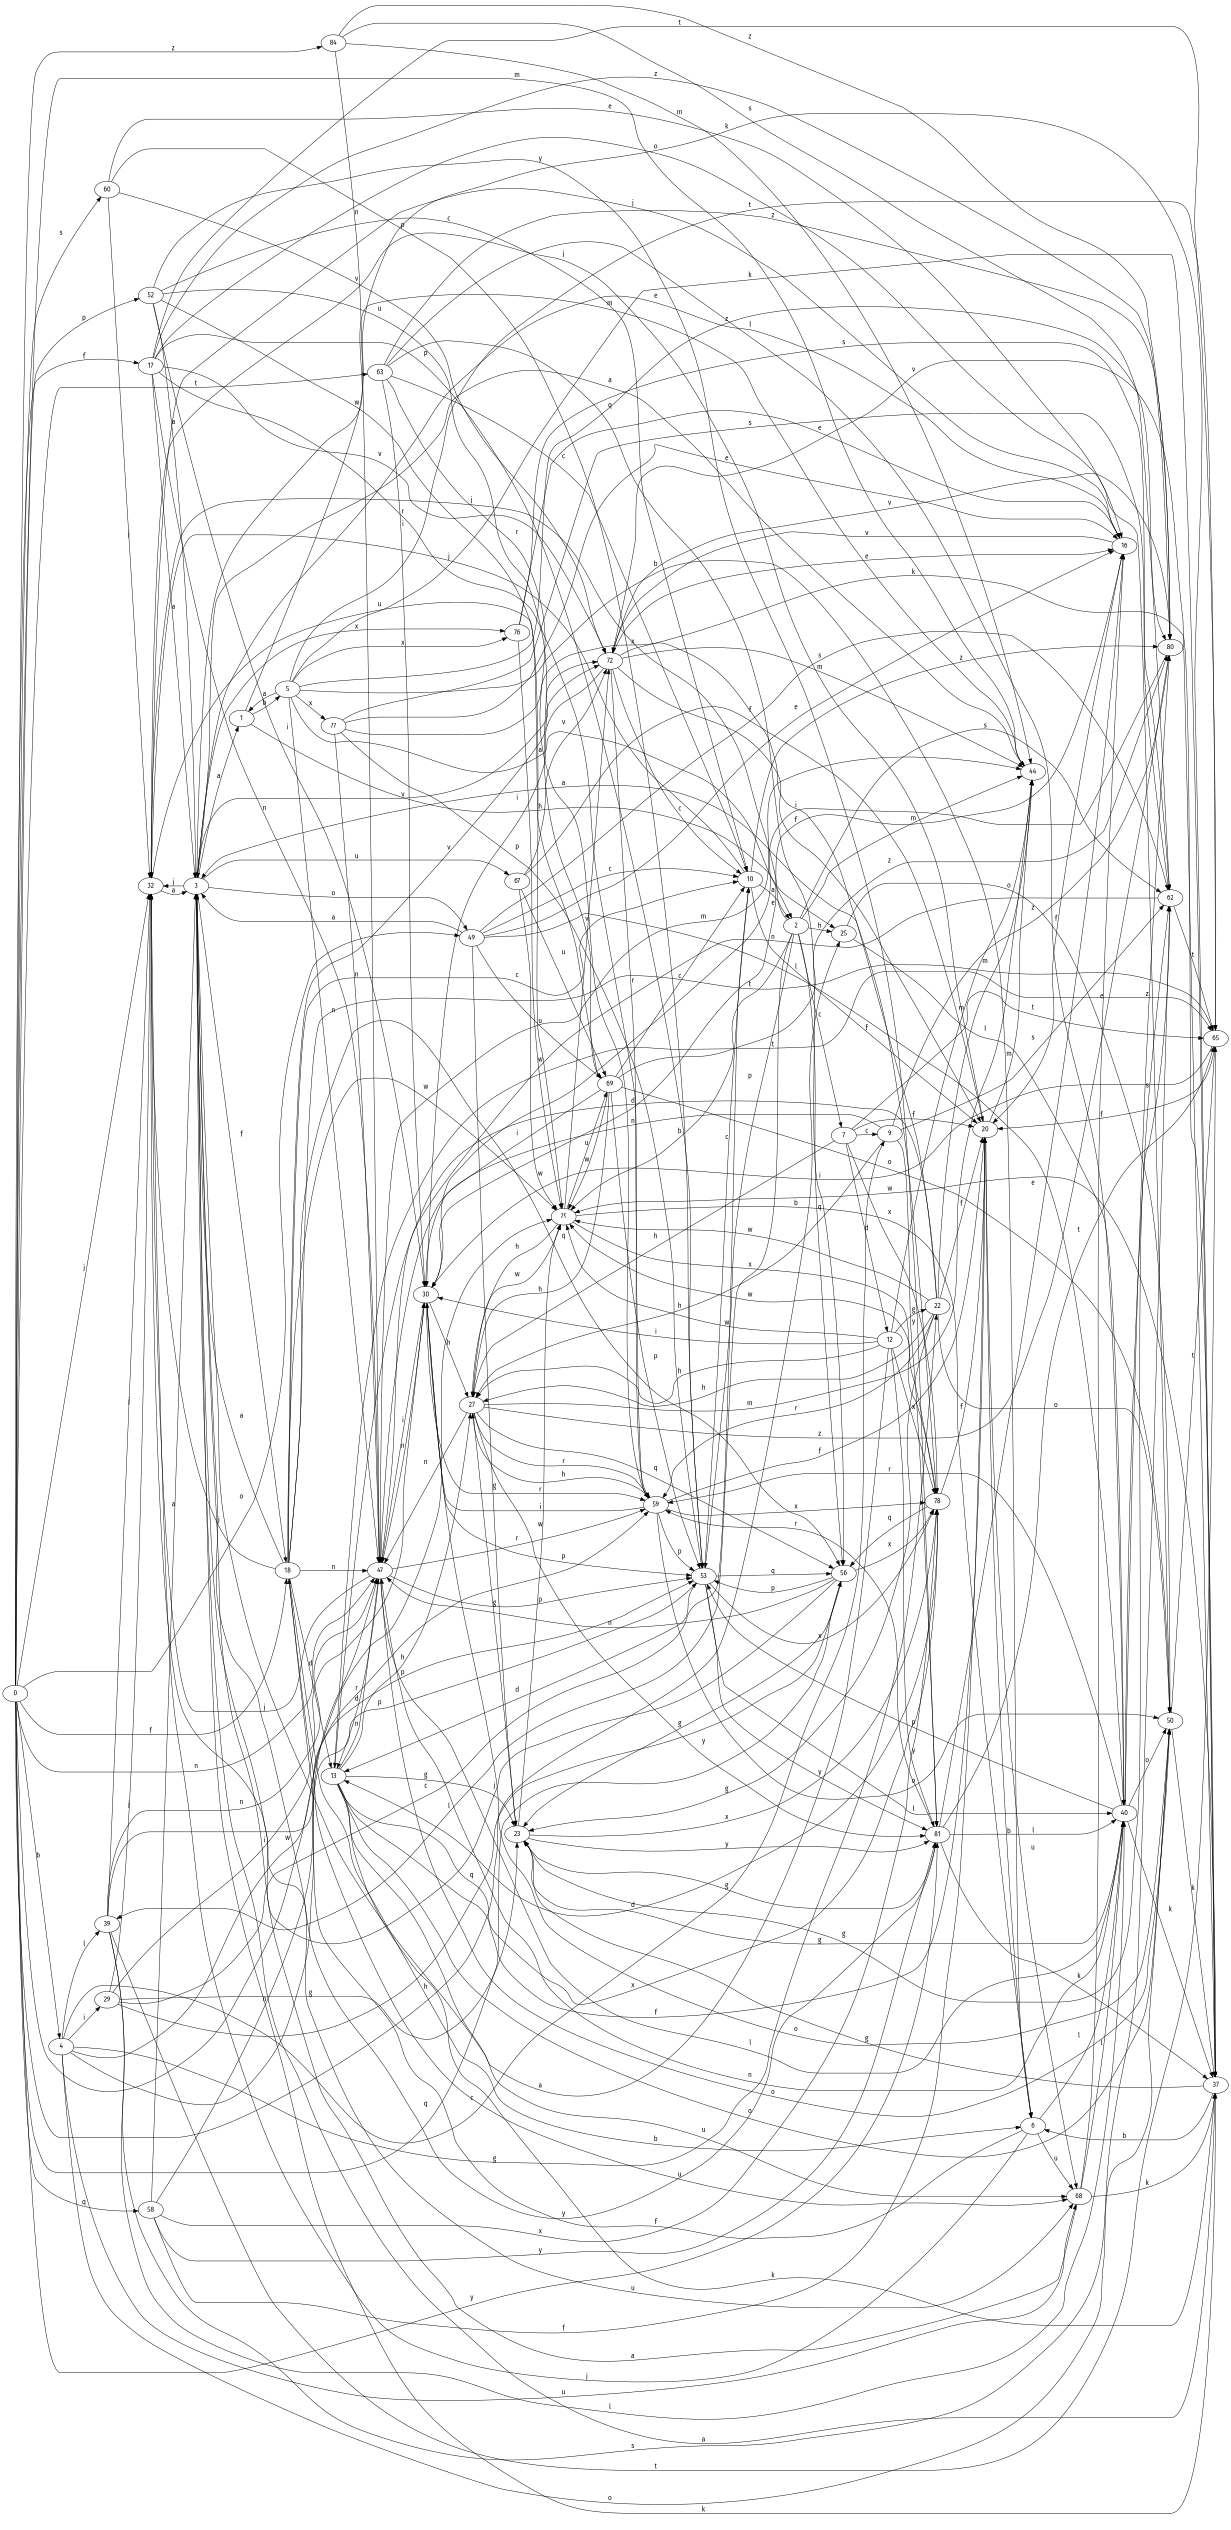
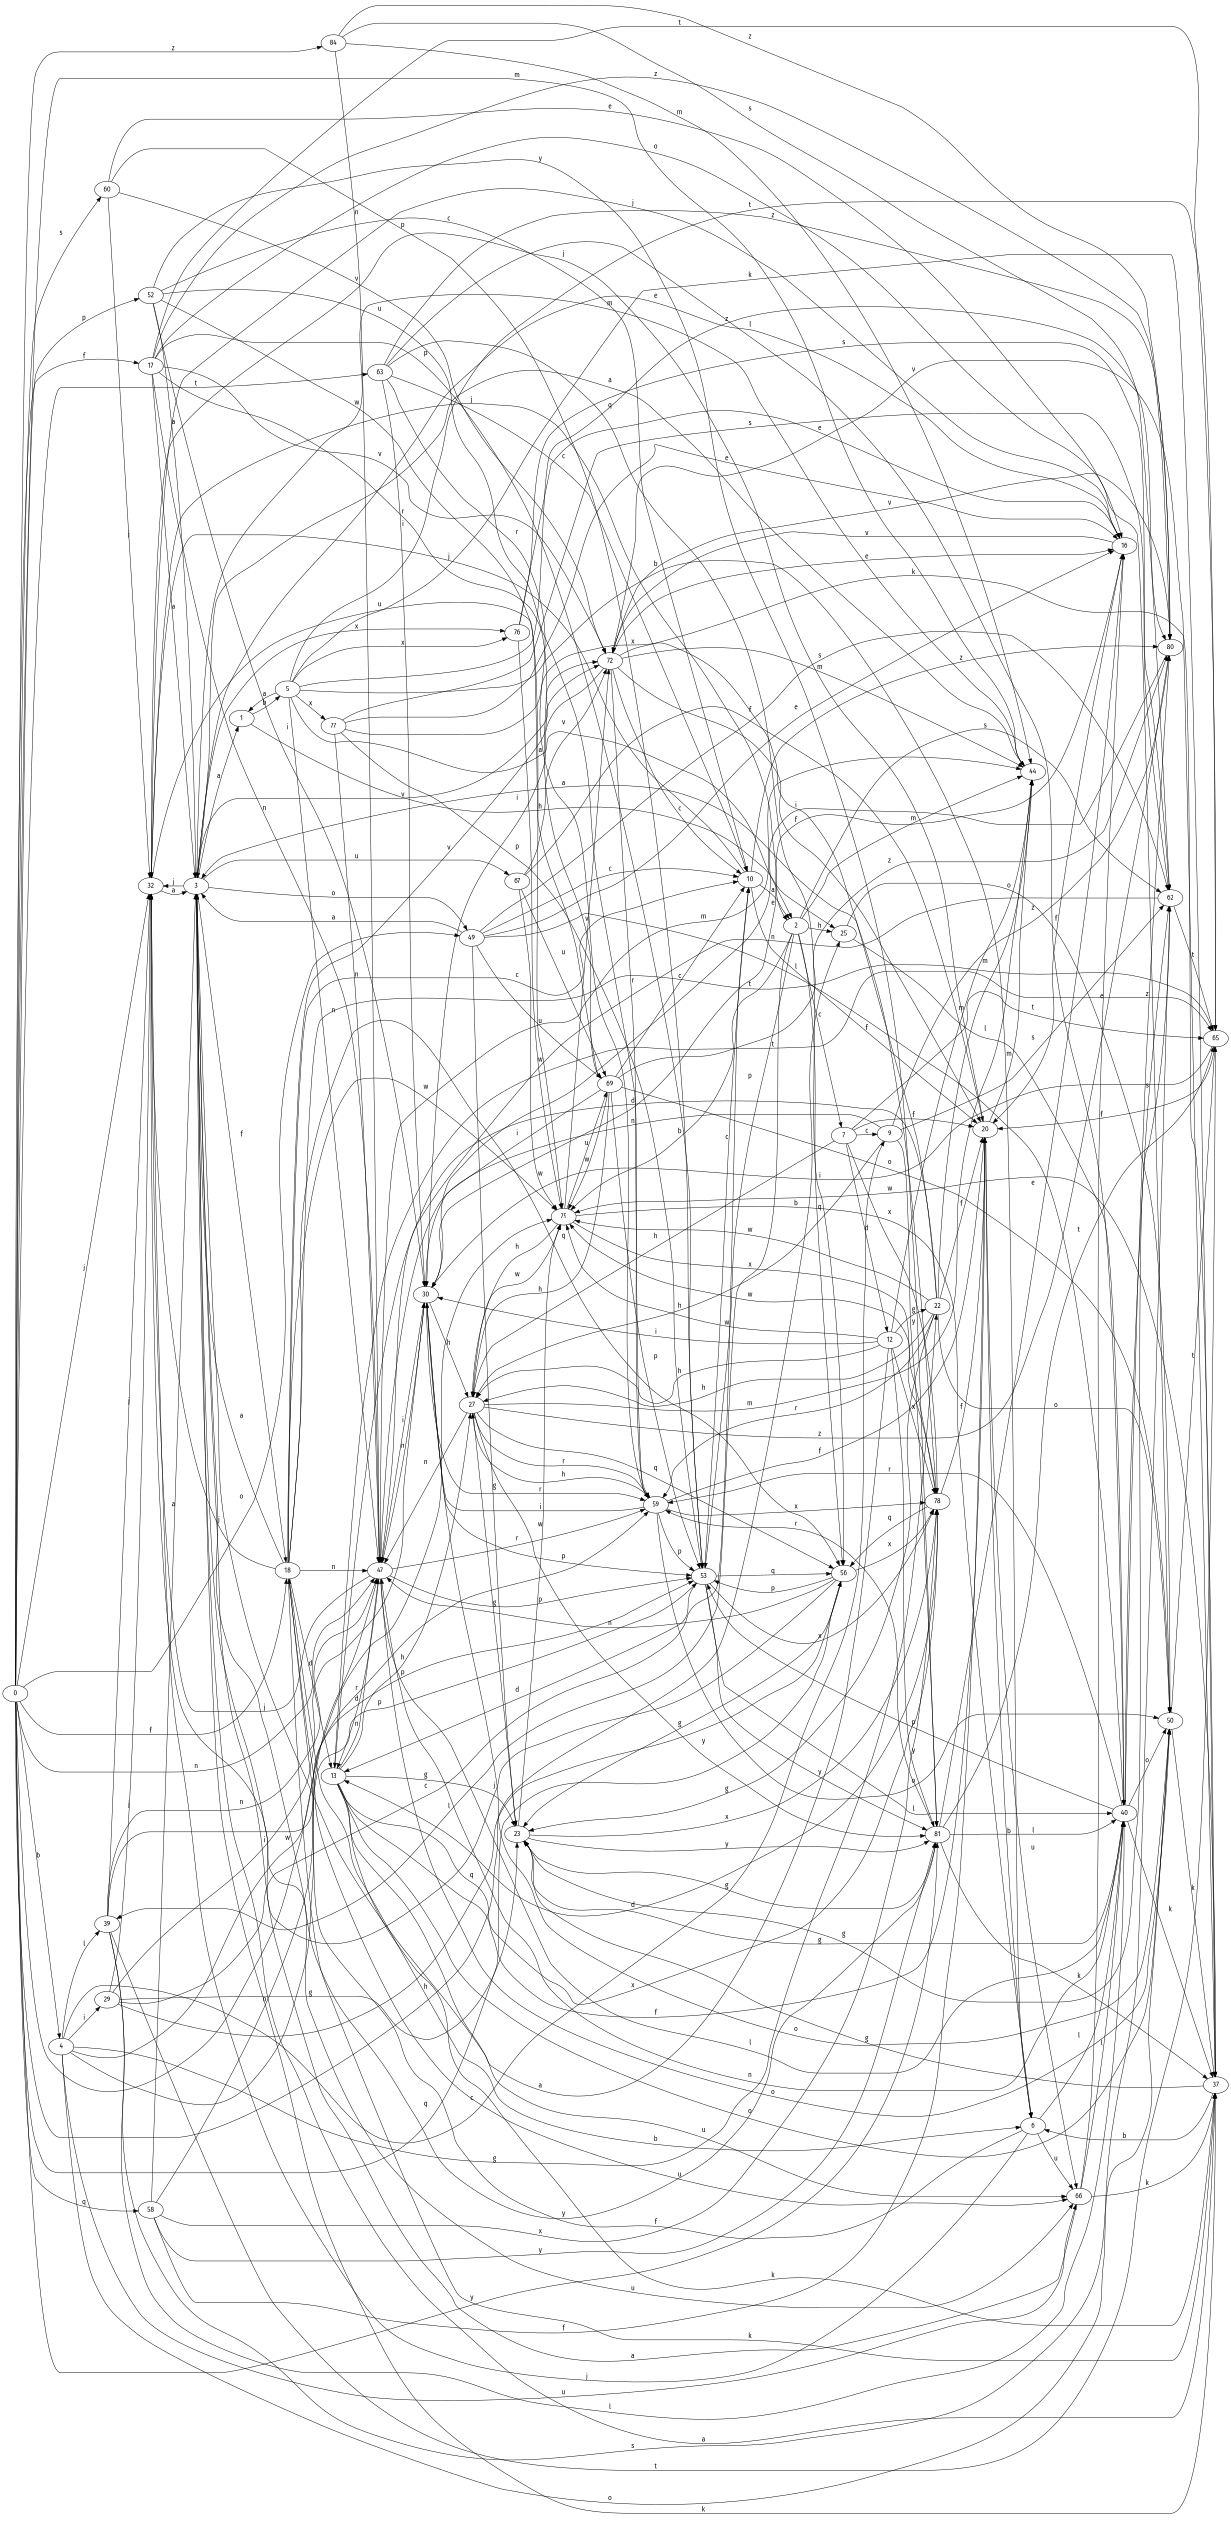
(1201, 473) -> (576, 2324)
(458, 504) -> (419, 409)
(1079, 2196) -> (1079, 2196)
